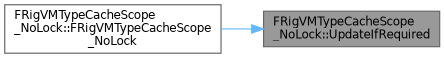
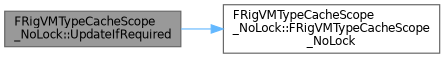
(236, 29) -> (196, 29)
